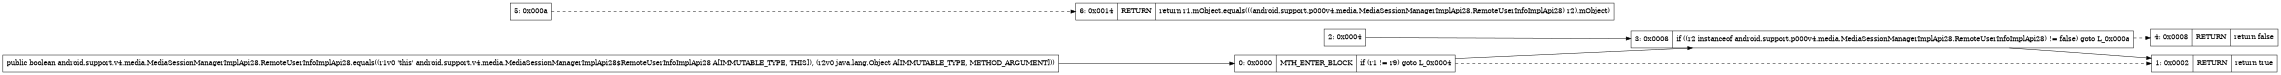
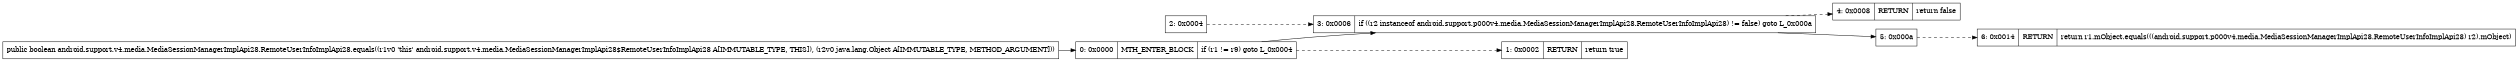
(1496, 38) -> (1258, 24)
(2078, 53) -> (1824, 35)
